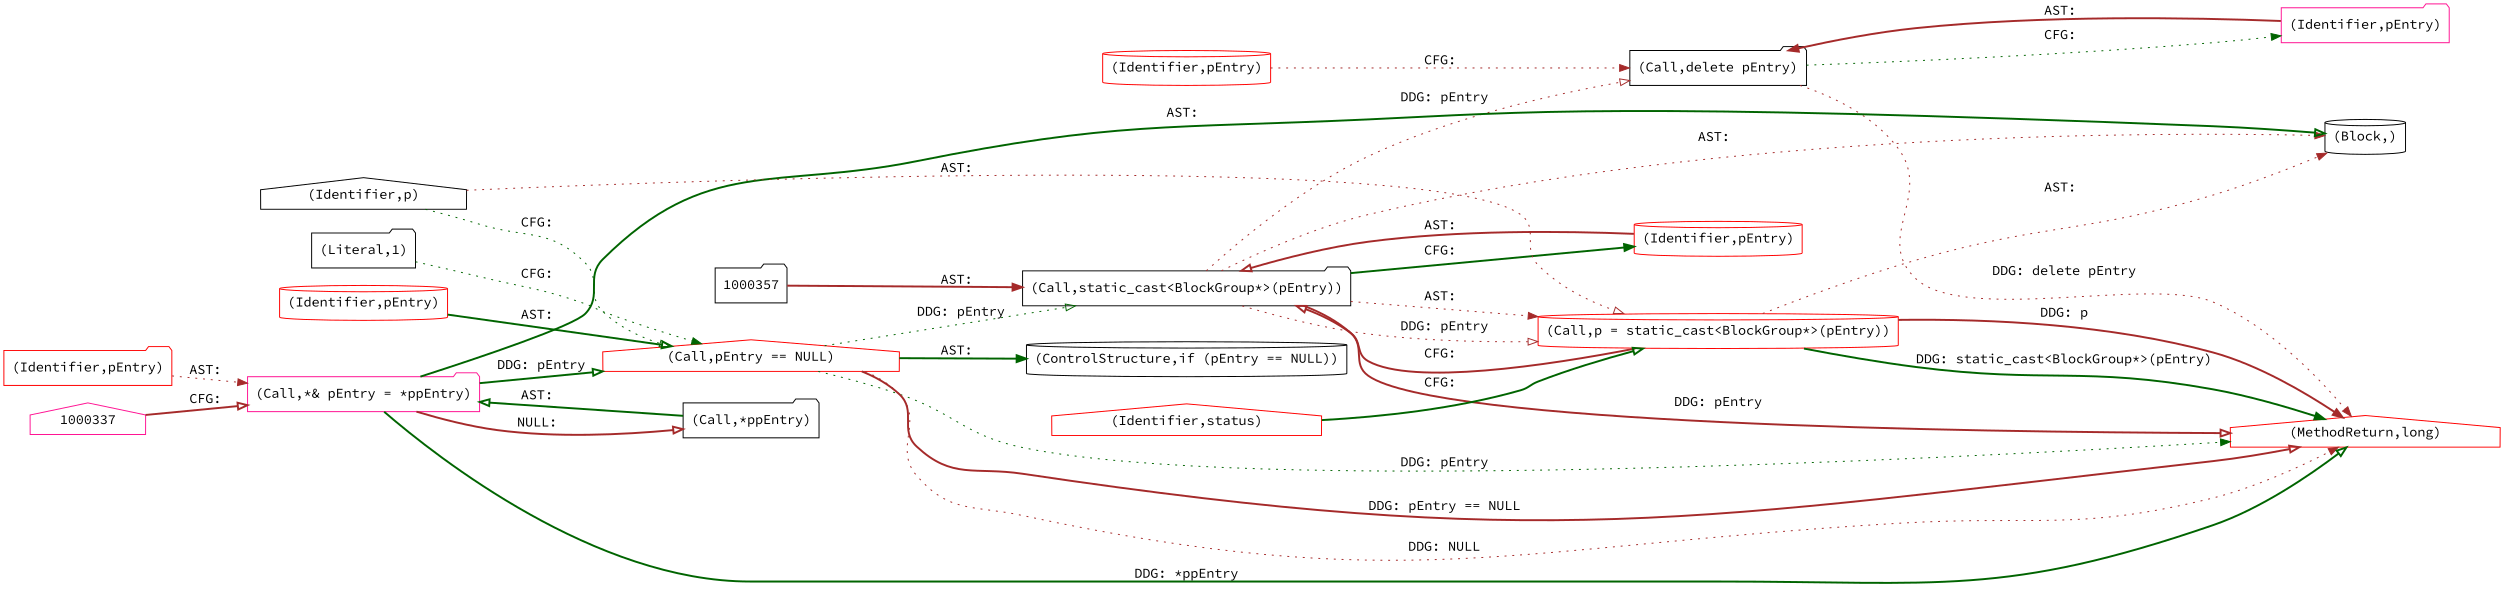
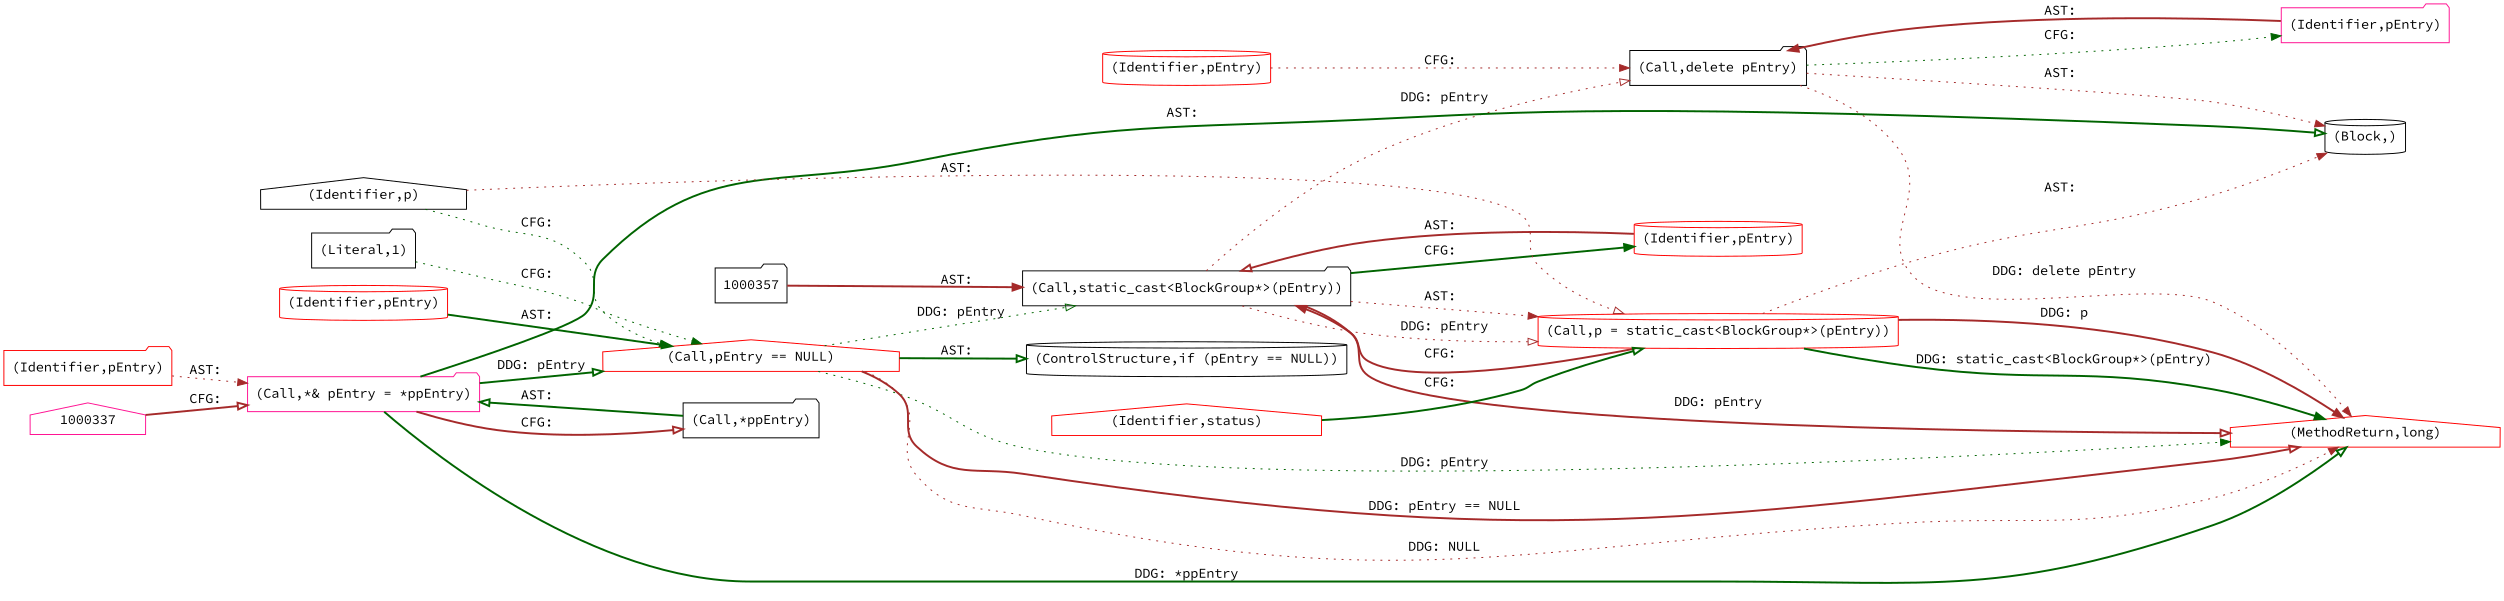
(1761, 154) -> (2062, 90)
(565, 247) -> (565, 247)
(958, 358) -> (958, 358)
(1459, 372) -> (1459, 372)
(541, 423) -> (541, 423)
